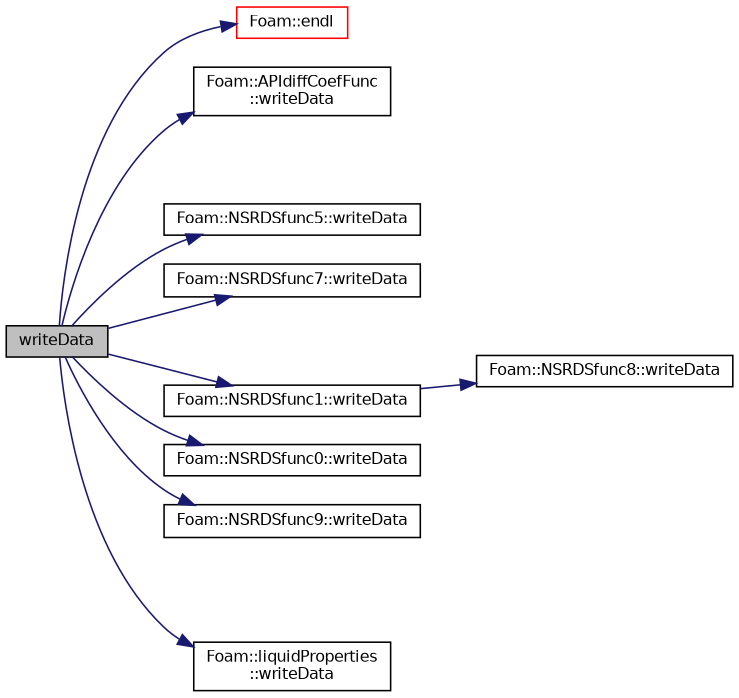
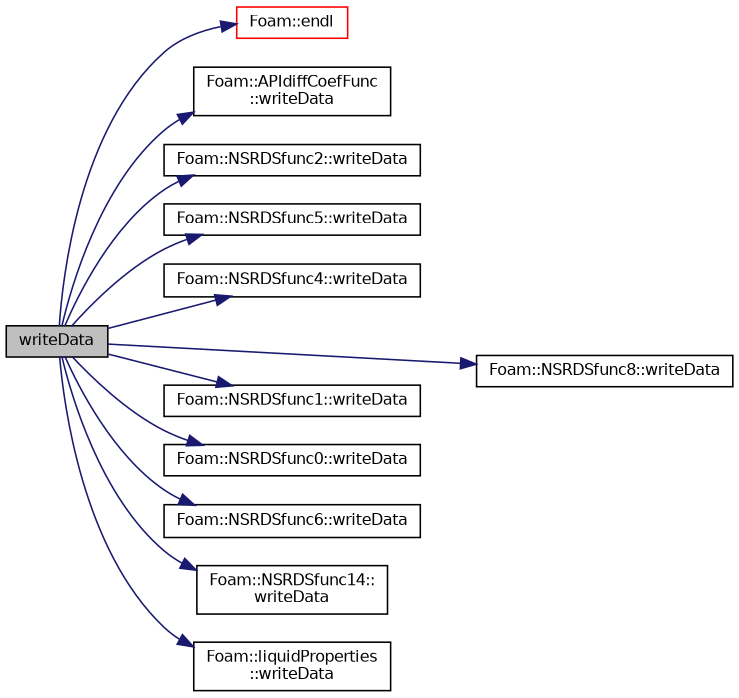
none -> (292, 160)
(292, 280) -> (292, 280)
(440, 387) -> (284, 354)
(292, 521) -> (292, 521)
none -> (292, 590)
